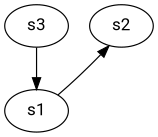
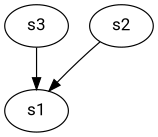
(80, 75) -> (78, 62)
